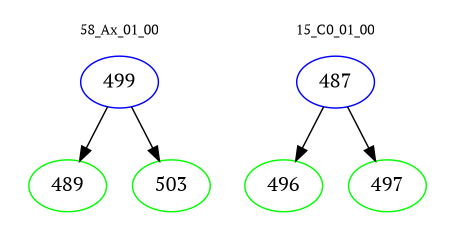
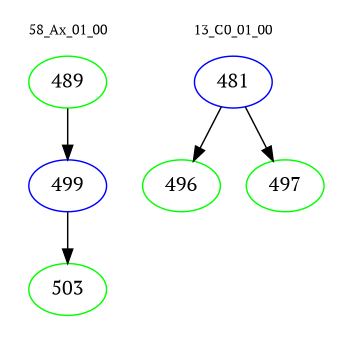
(336, 31) -> (233, 31)
(336, 82) -> (233, 82)
(97, 127) -> (68, 127)
